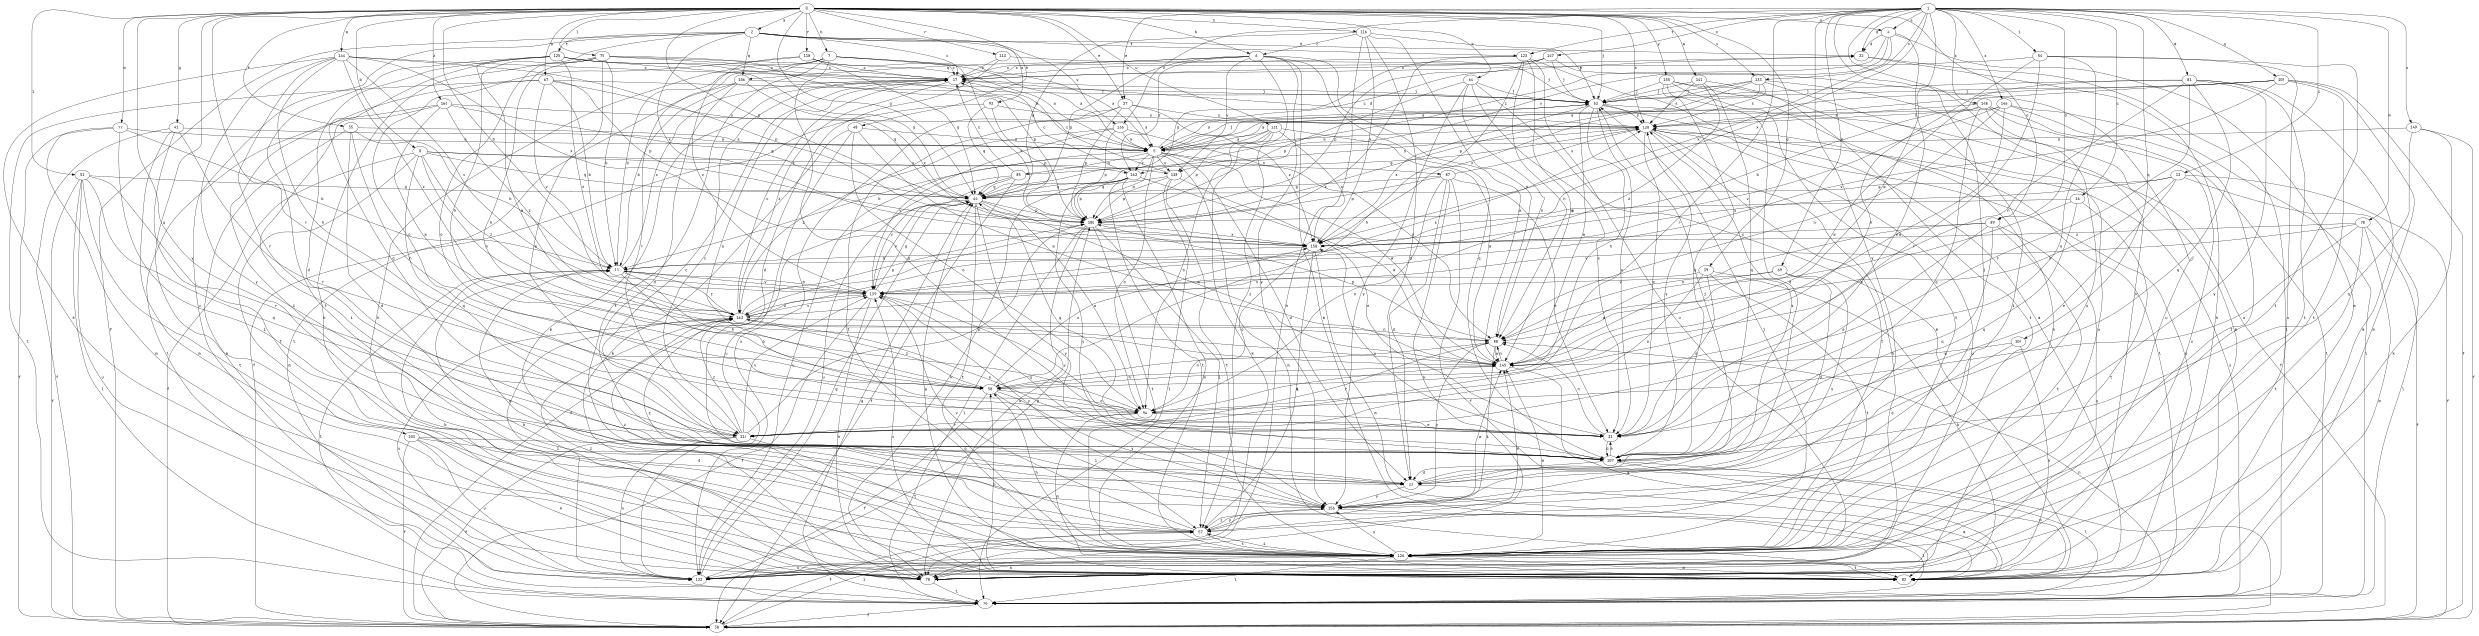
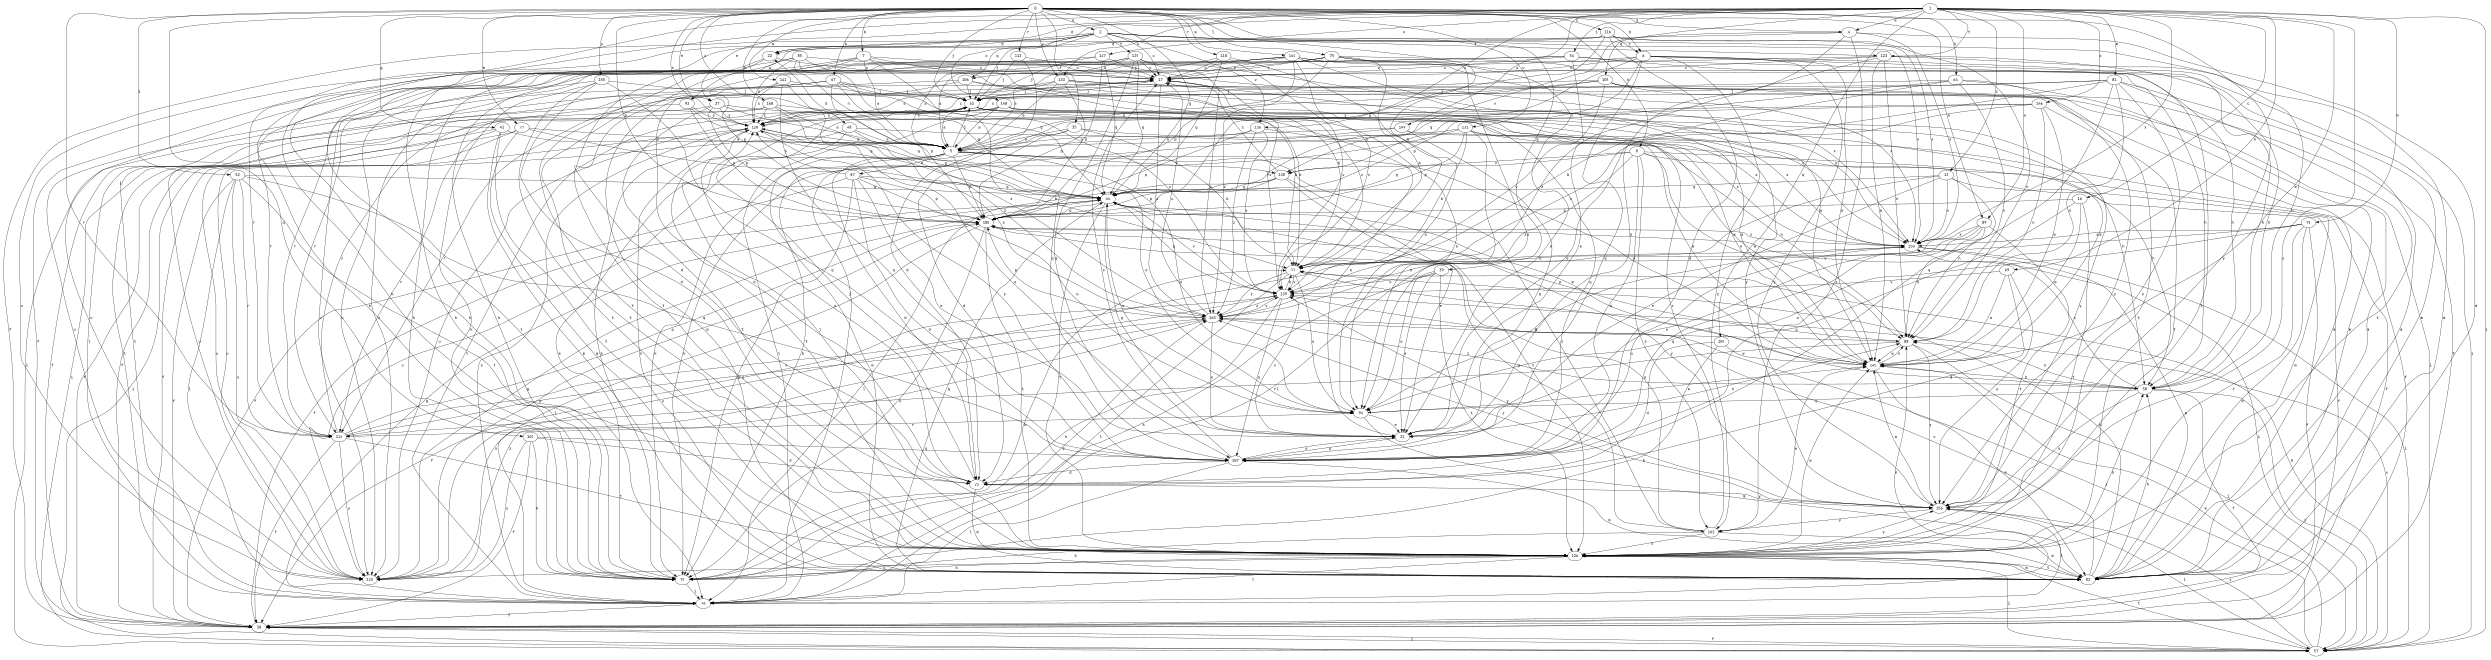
(1091, 165) -> (845, 107)
(1085, 393) -> (1827, 520)
